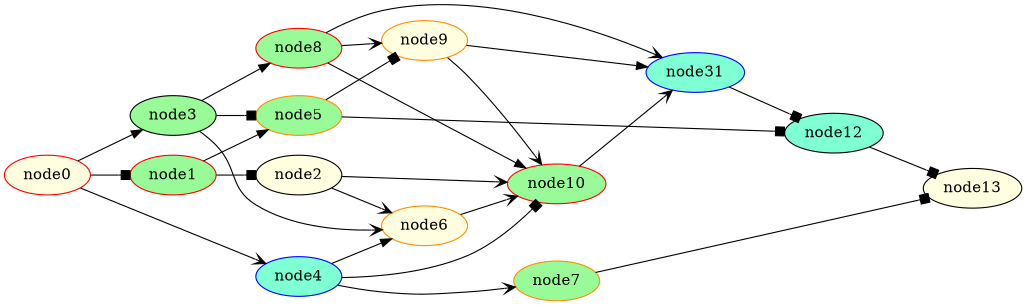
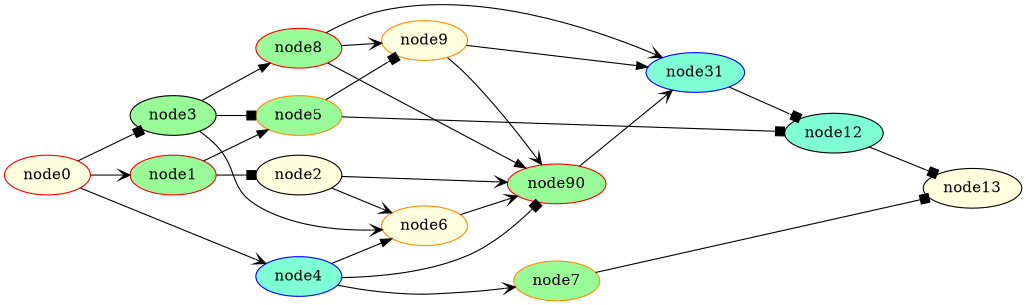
(105, 148) -> (105, 148)
(105, 175) -> (105, 175)
(557, 184) -> (557, 184)
